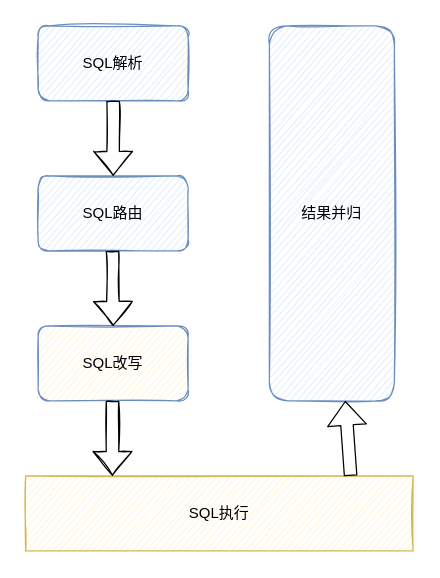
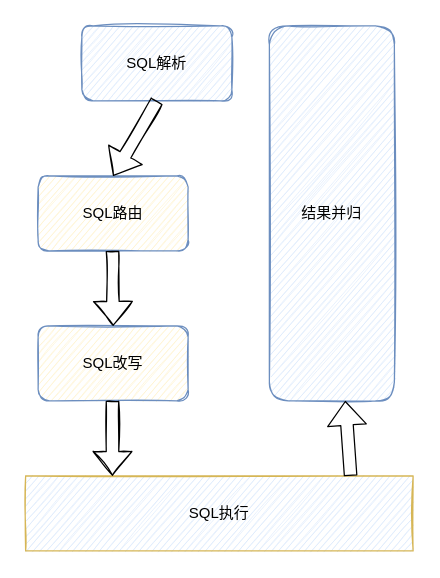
(113, 63) -> (157, 63)
(113, 213) -> (113, 213)
(219, 513) -> (219, 513)
